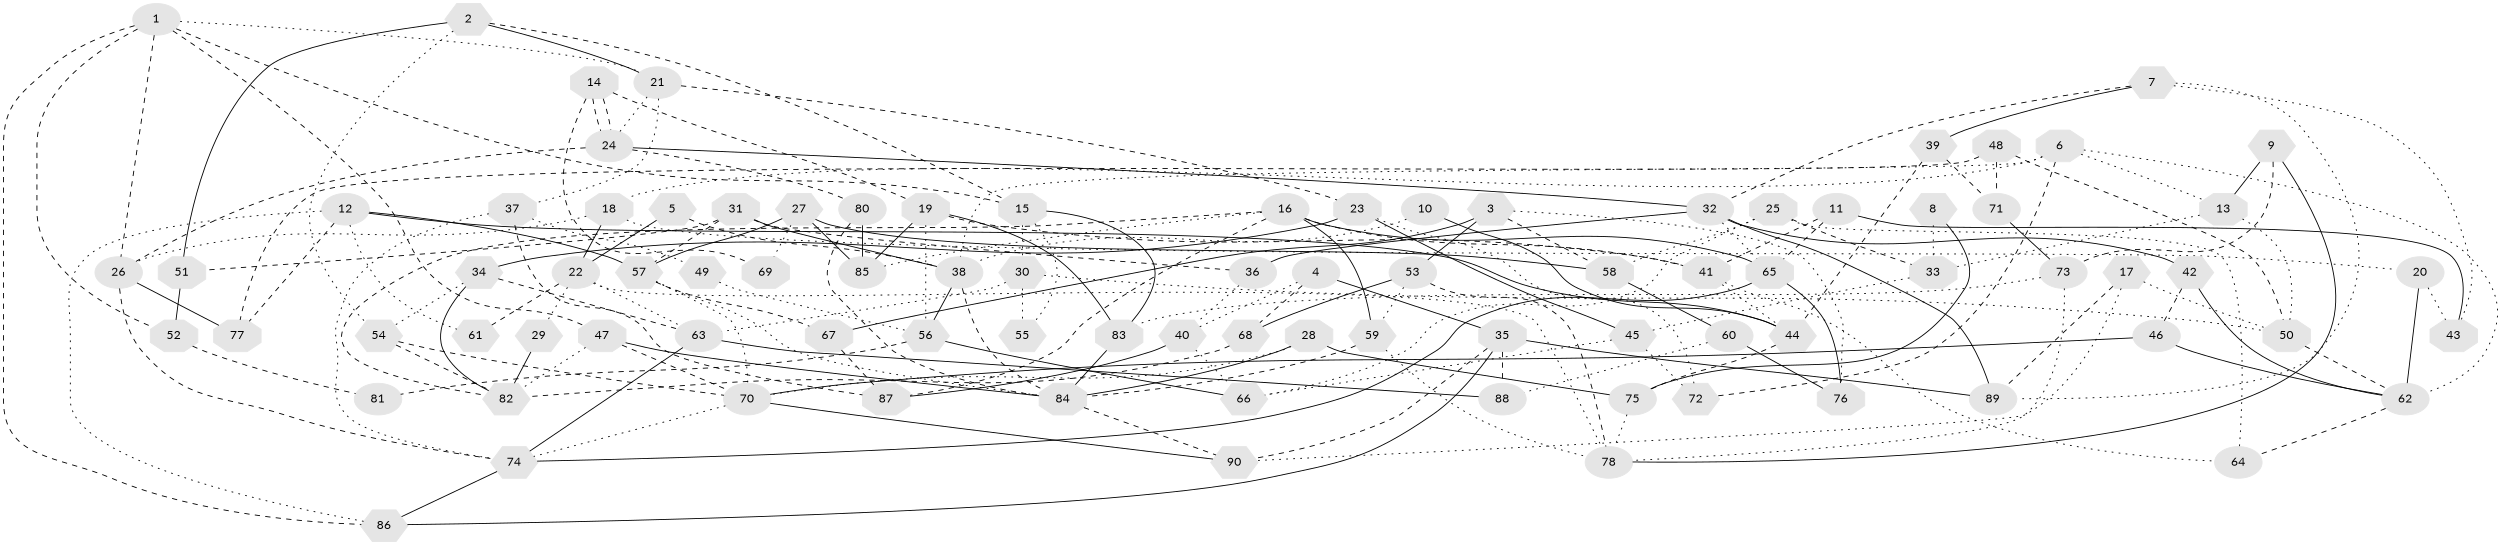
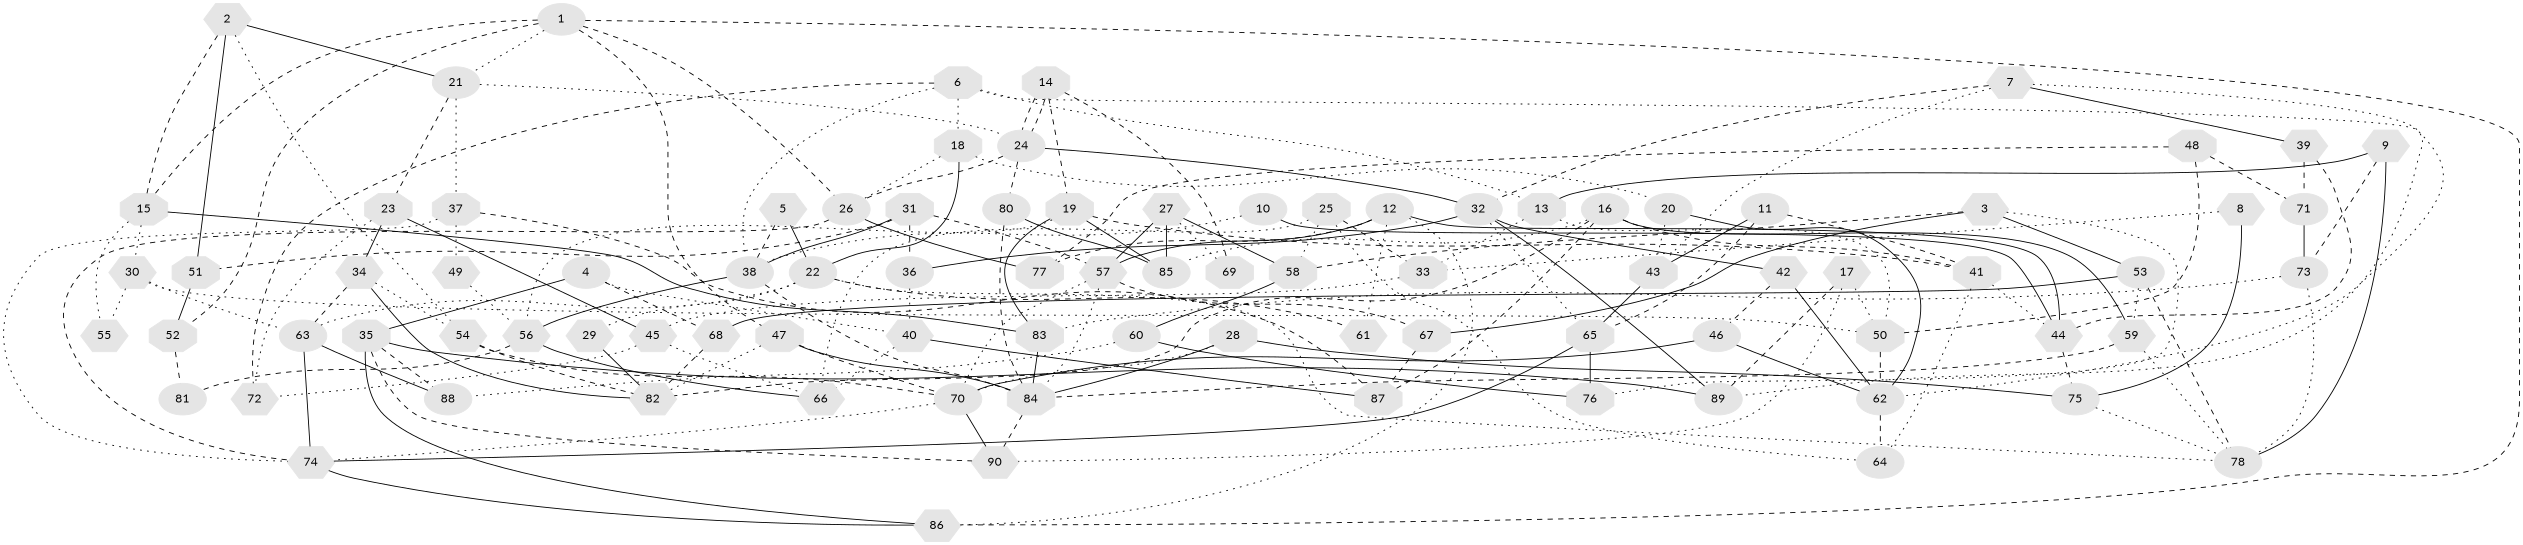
(1529, 238) -> (1622, 304)
